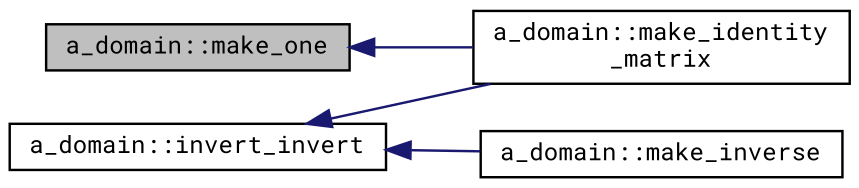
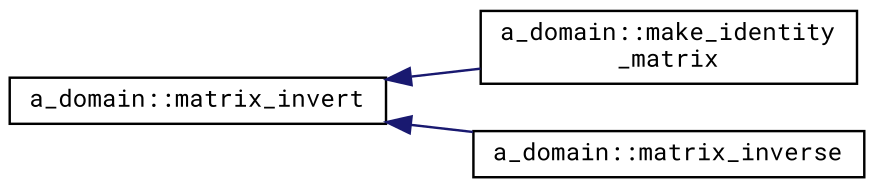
(198, 47) -> none
(198, 147) -> (198, 101)
(662, 154) -> (669, 154)
